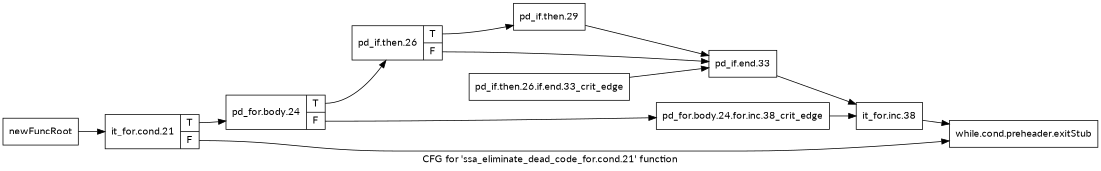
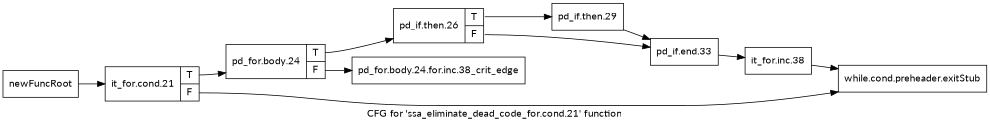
(549, 87) -> none
(839, 116) -> none
